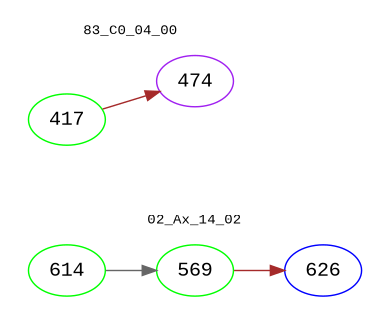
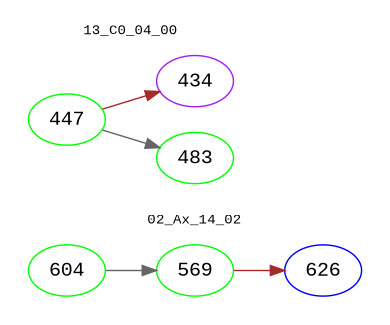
(131, 31) -> (131, 31)
(195, 81) -> (195, 81)
(67, 120) -> (67, 120)
none -> (195, 158)
(67, 270) -> (67, 270)
